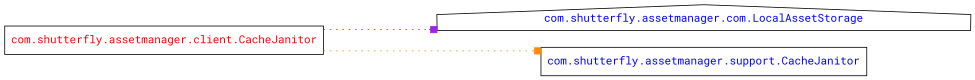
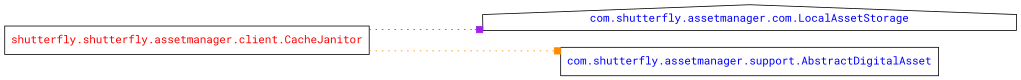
(164, 40) -> (187, 40)
(704, 62) -> (750, 62)
